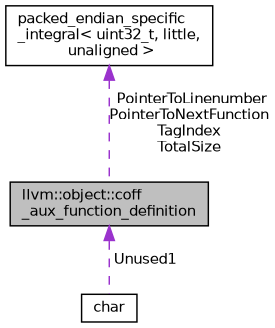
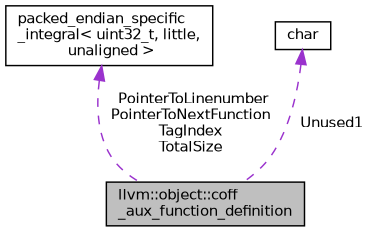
(109, 267) -> (285, 130)
